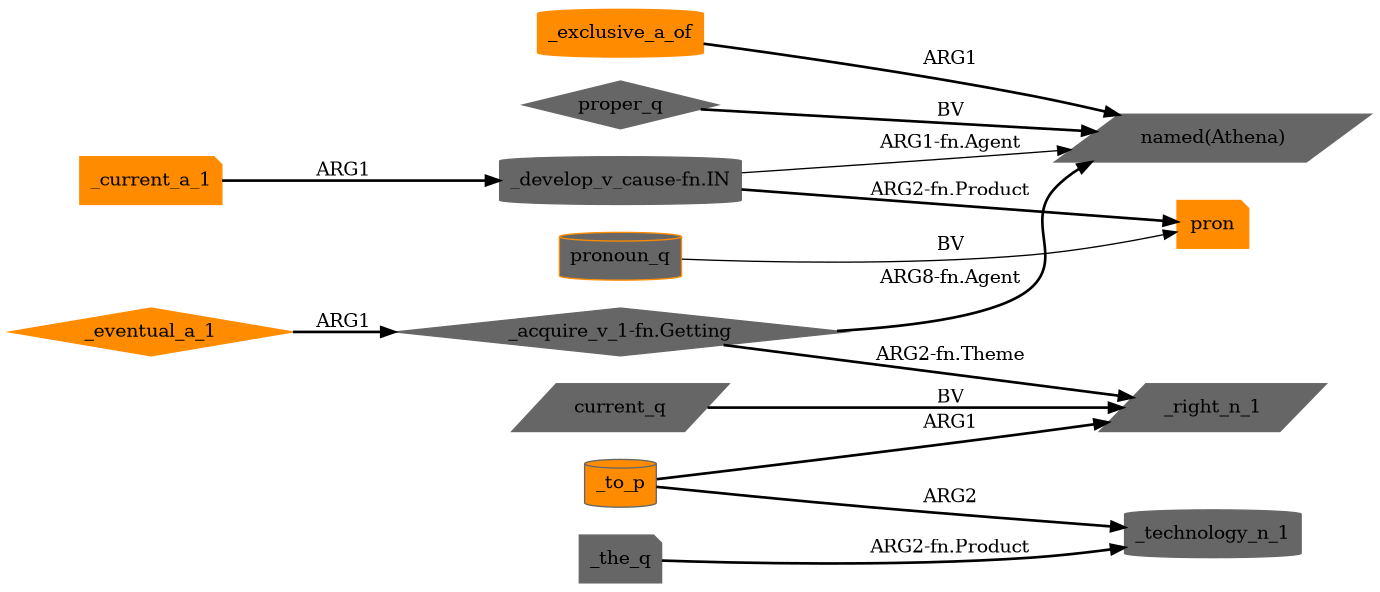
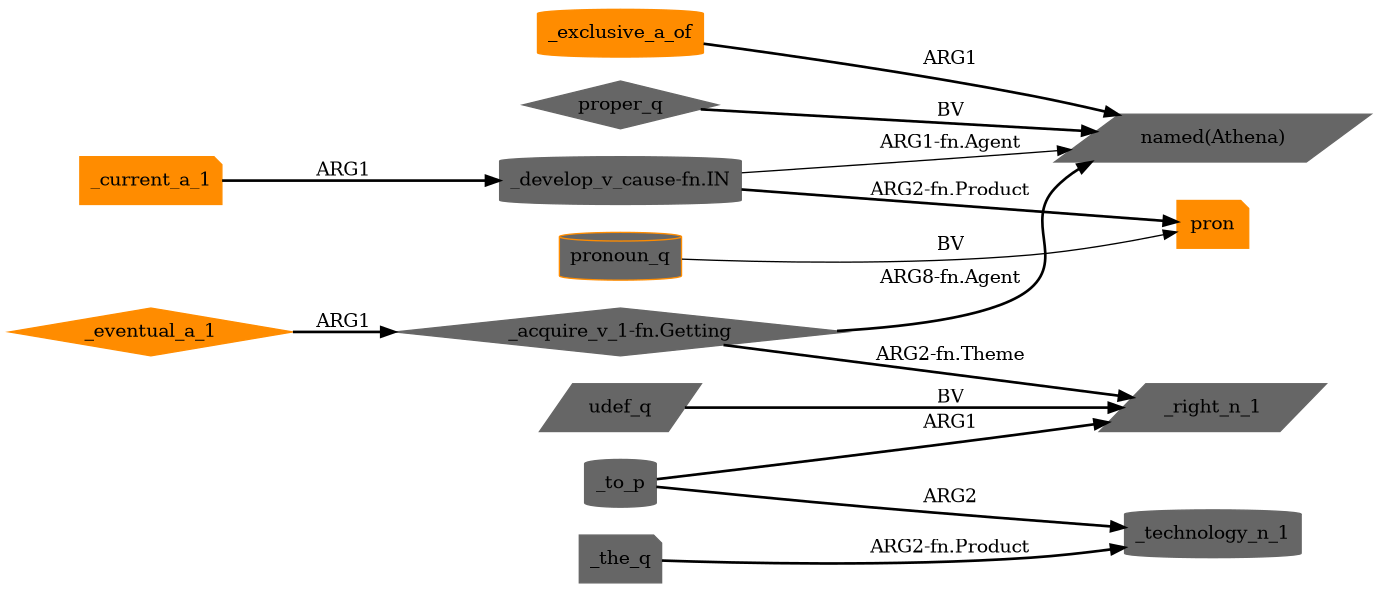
(620, 408) -> (620, 408)
(620, 483) -> (620, 483)
